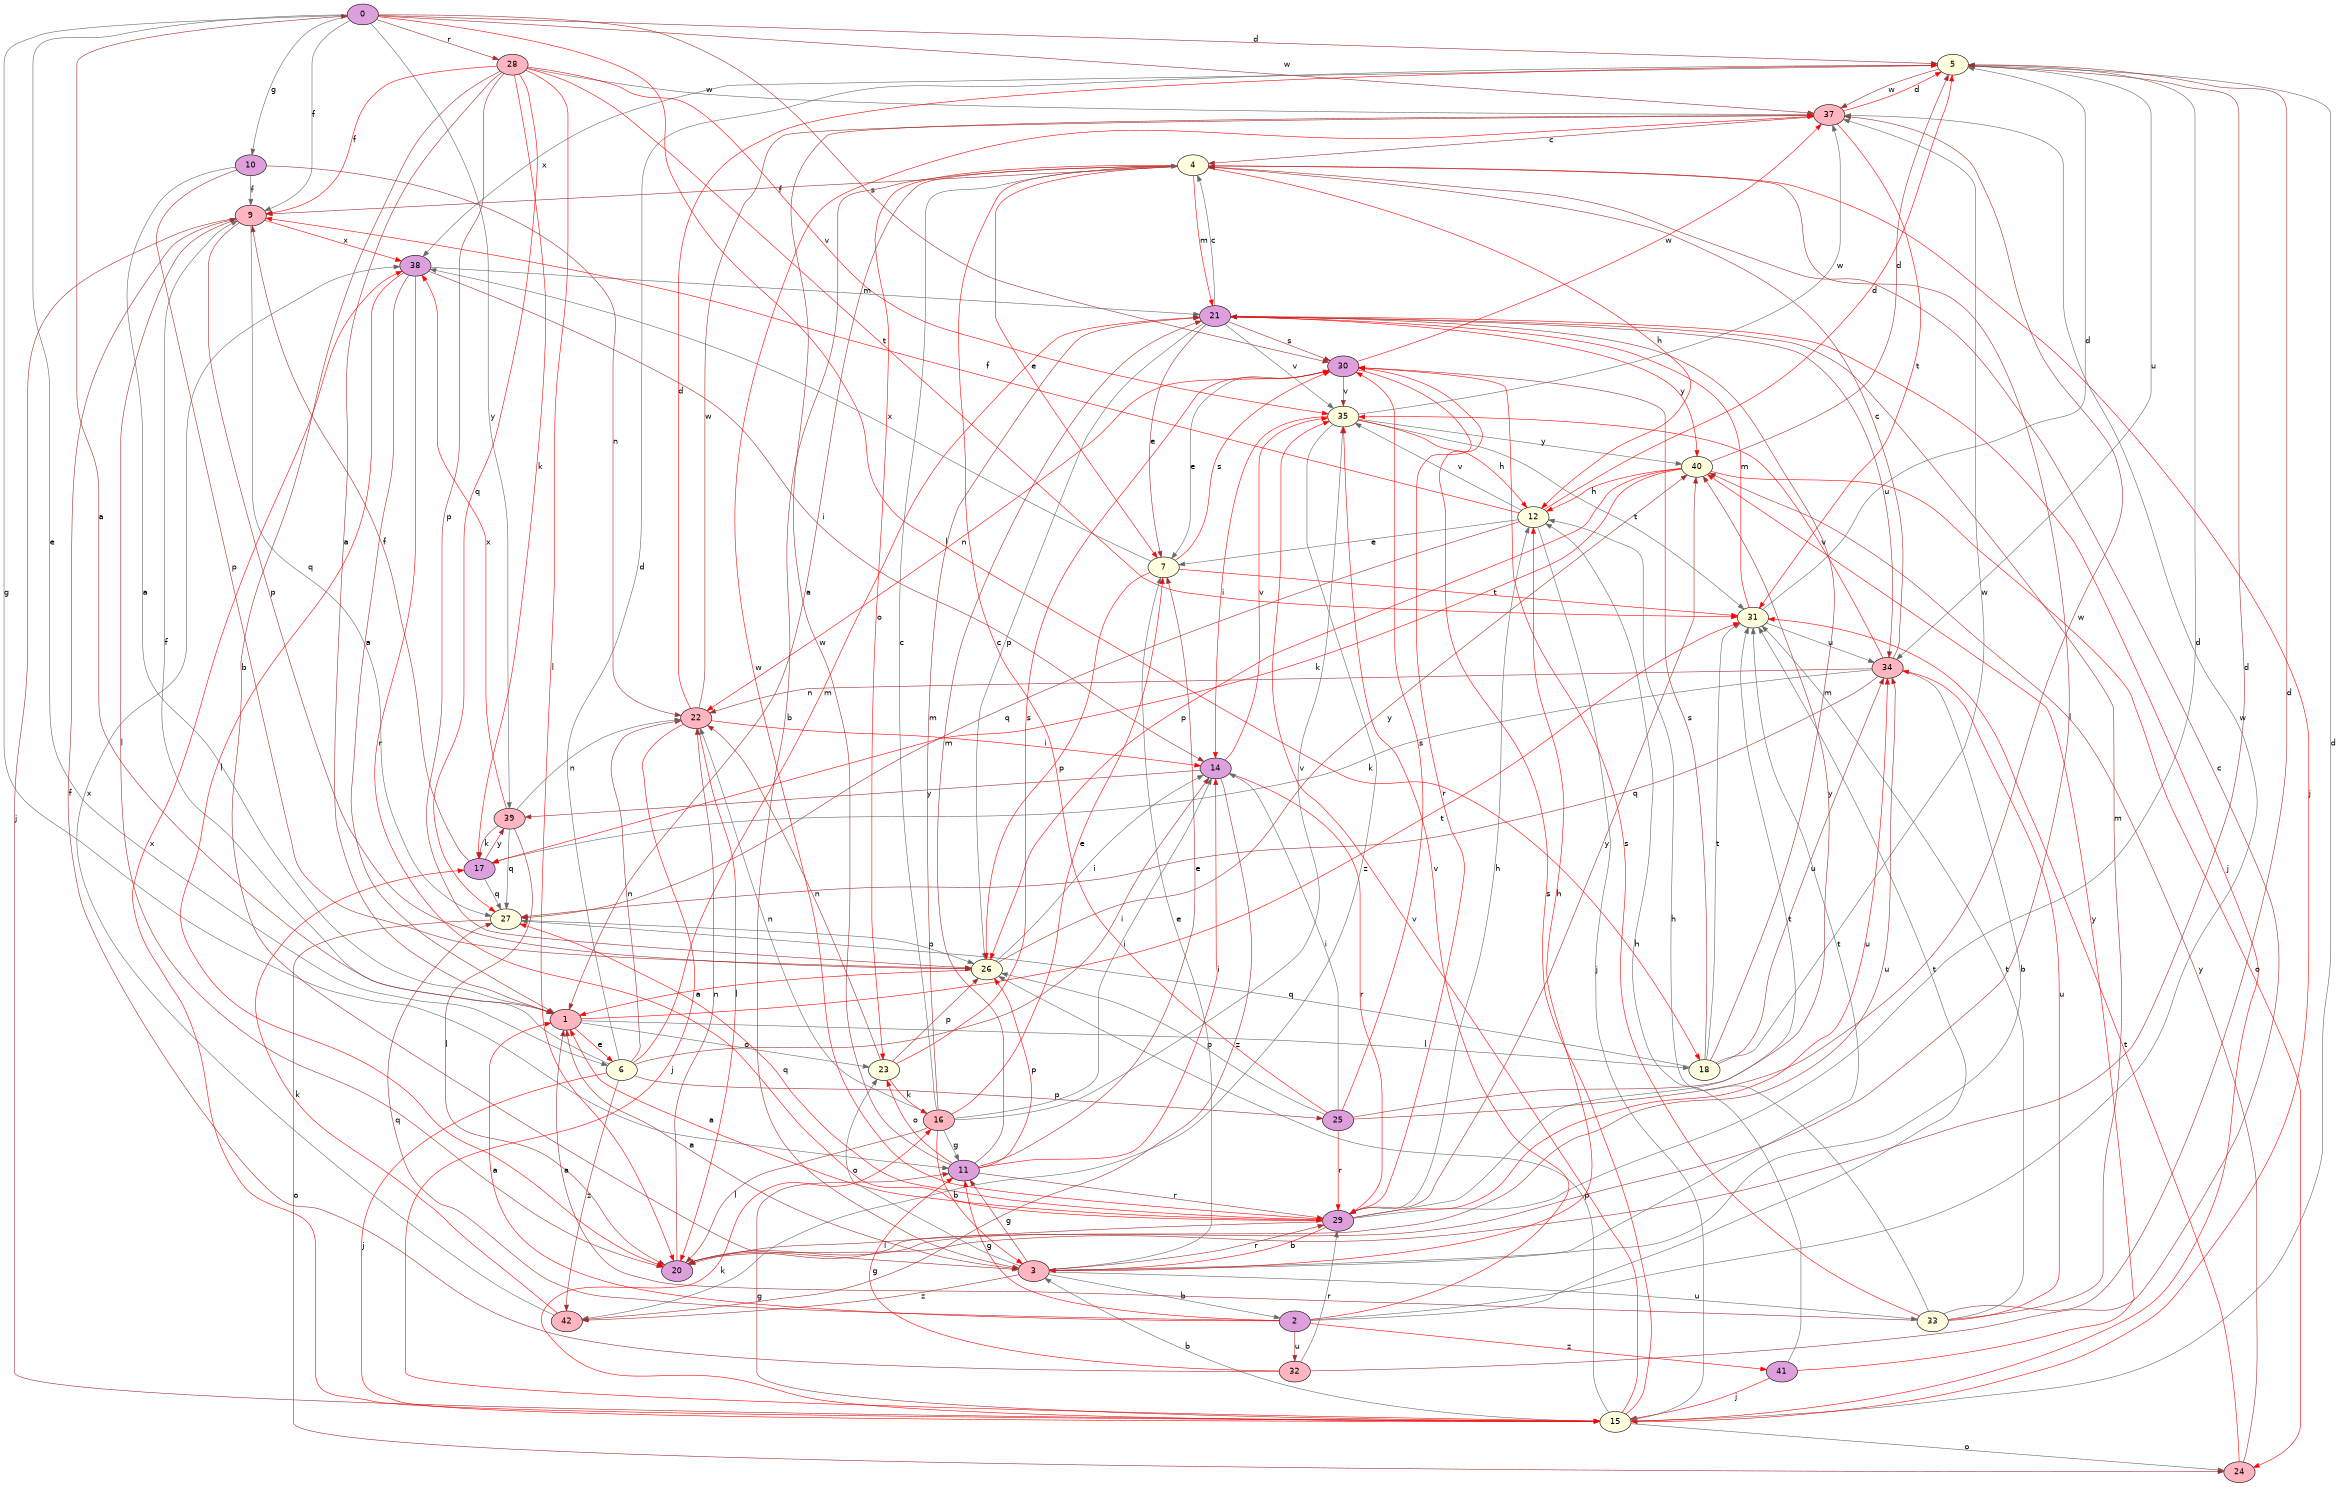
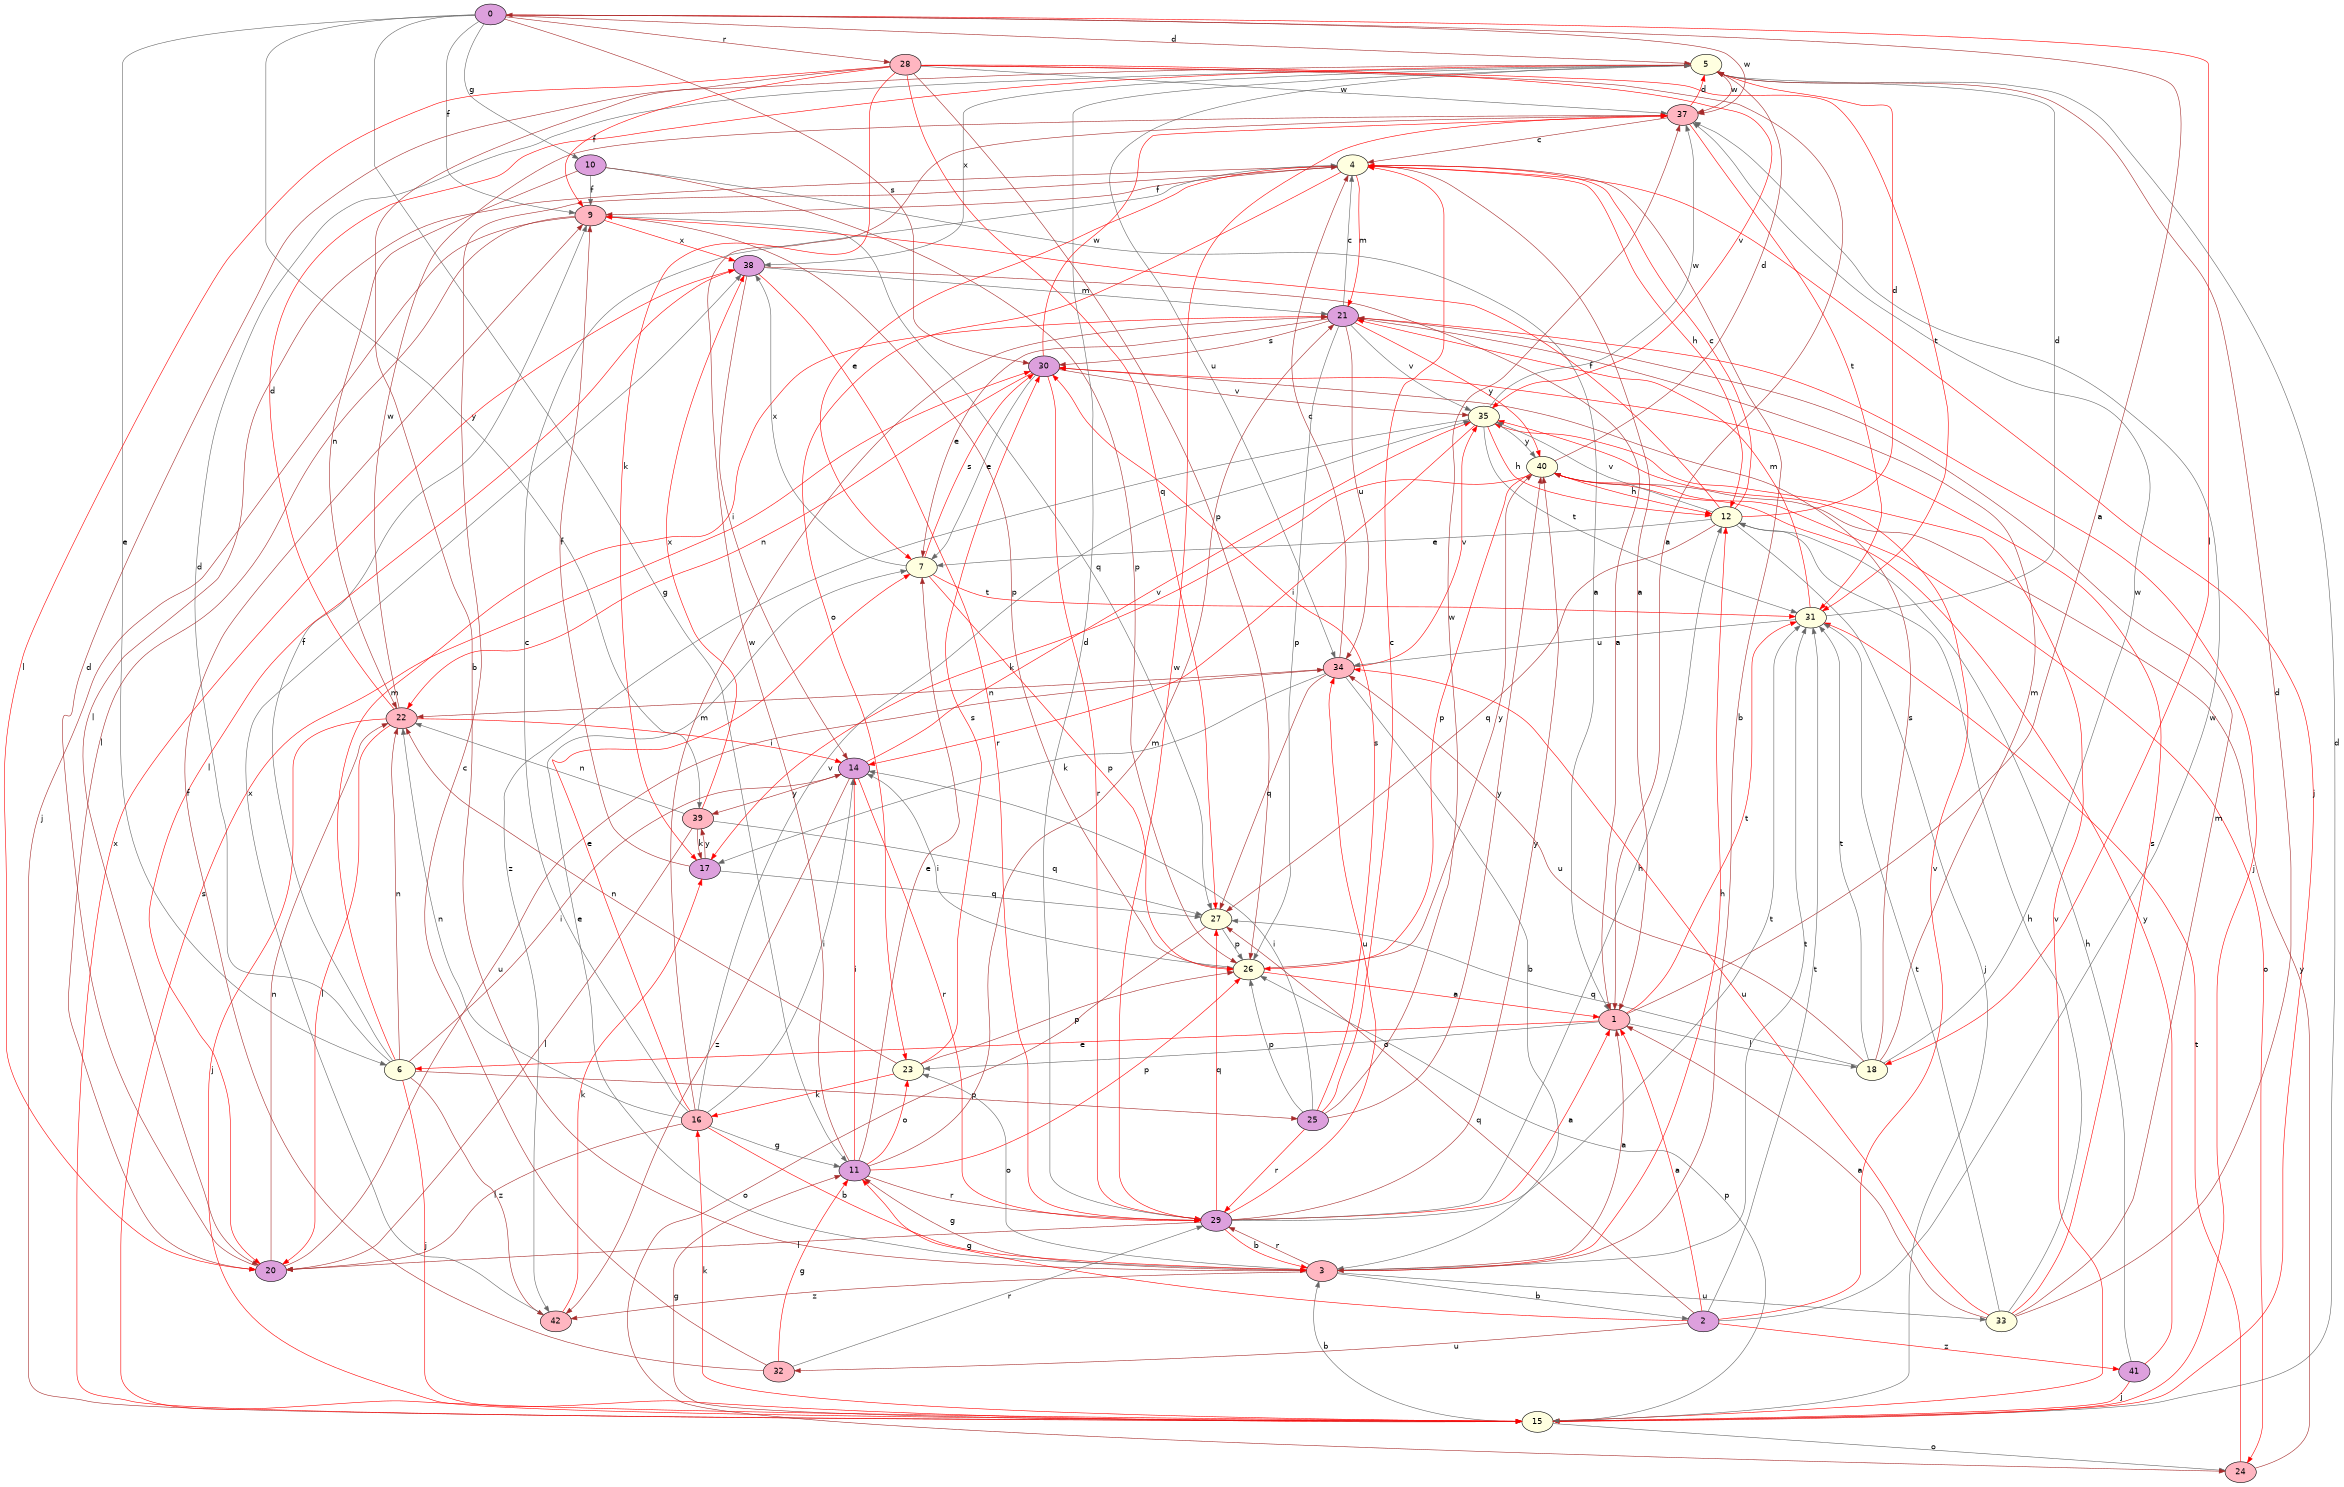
none -> (1640, 244)
